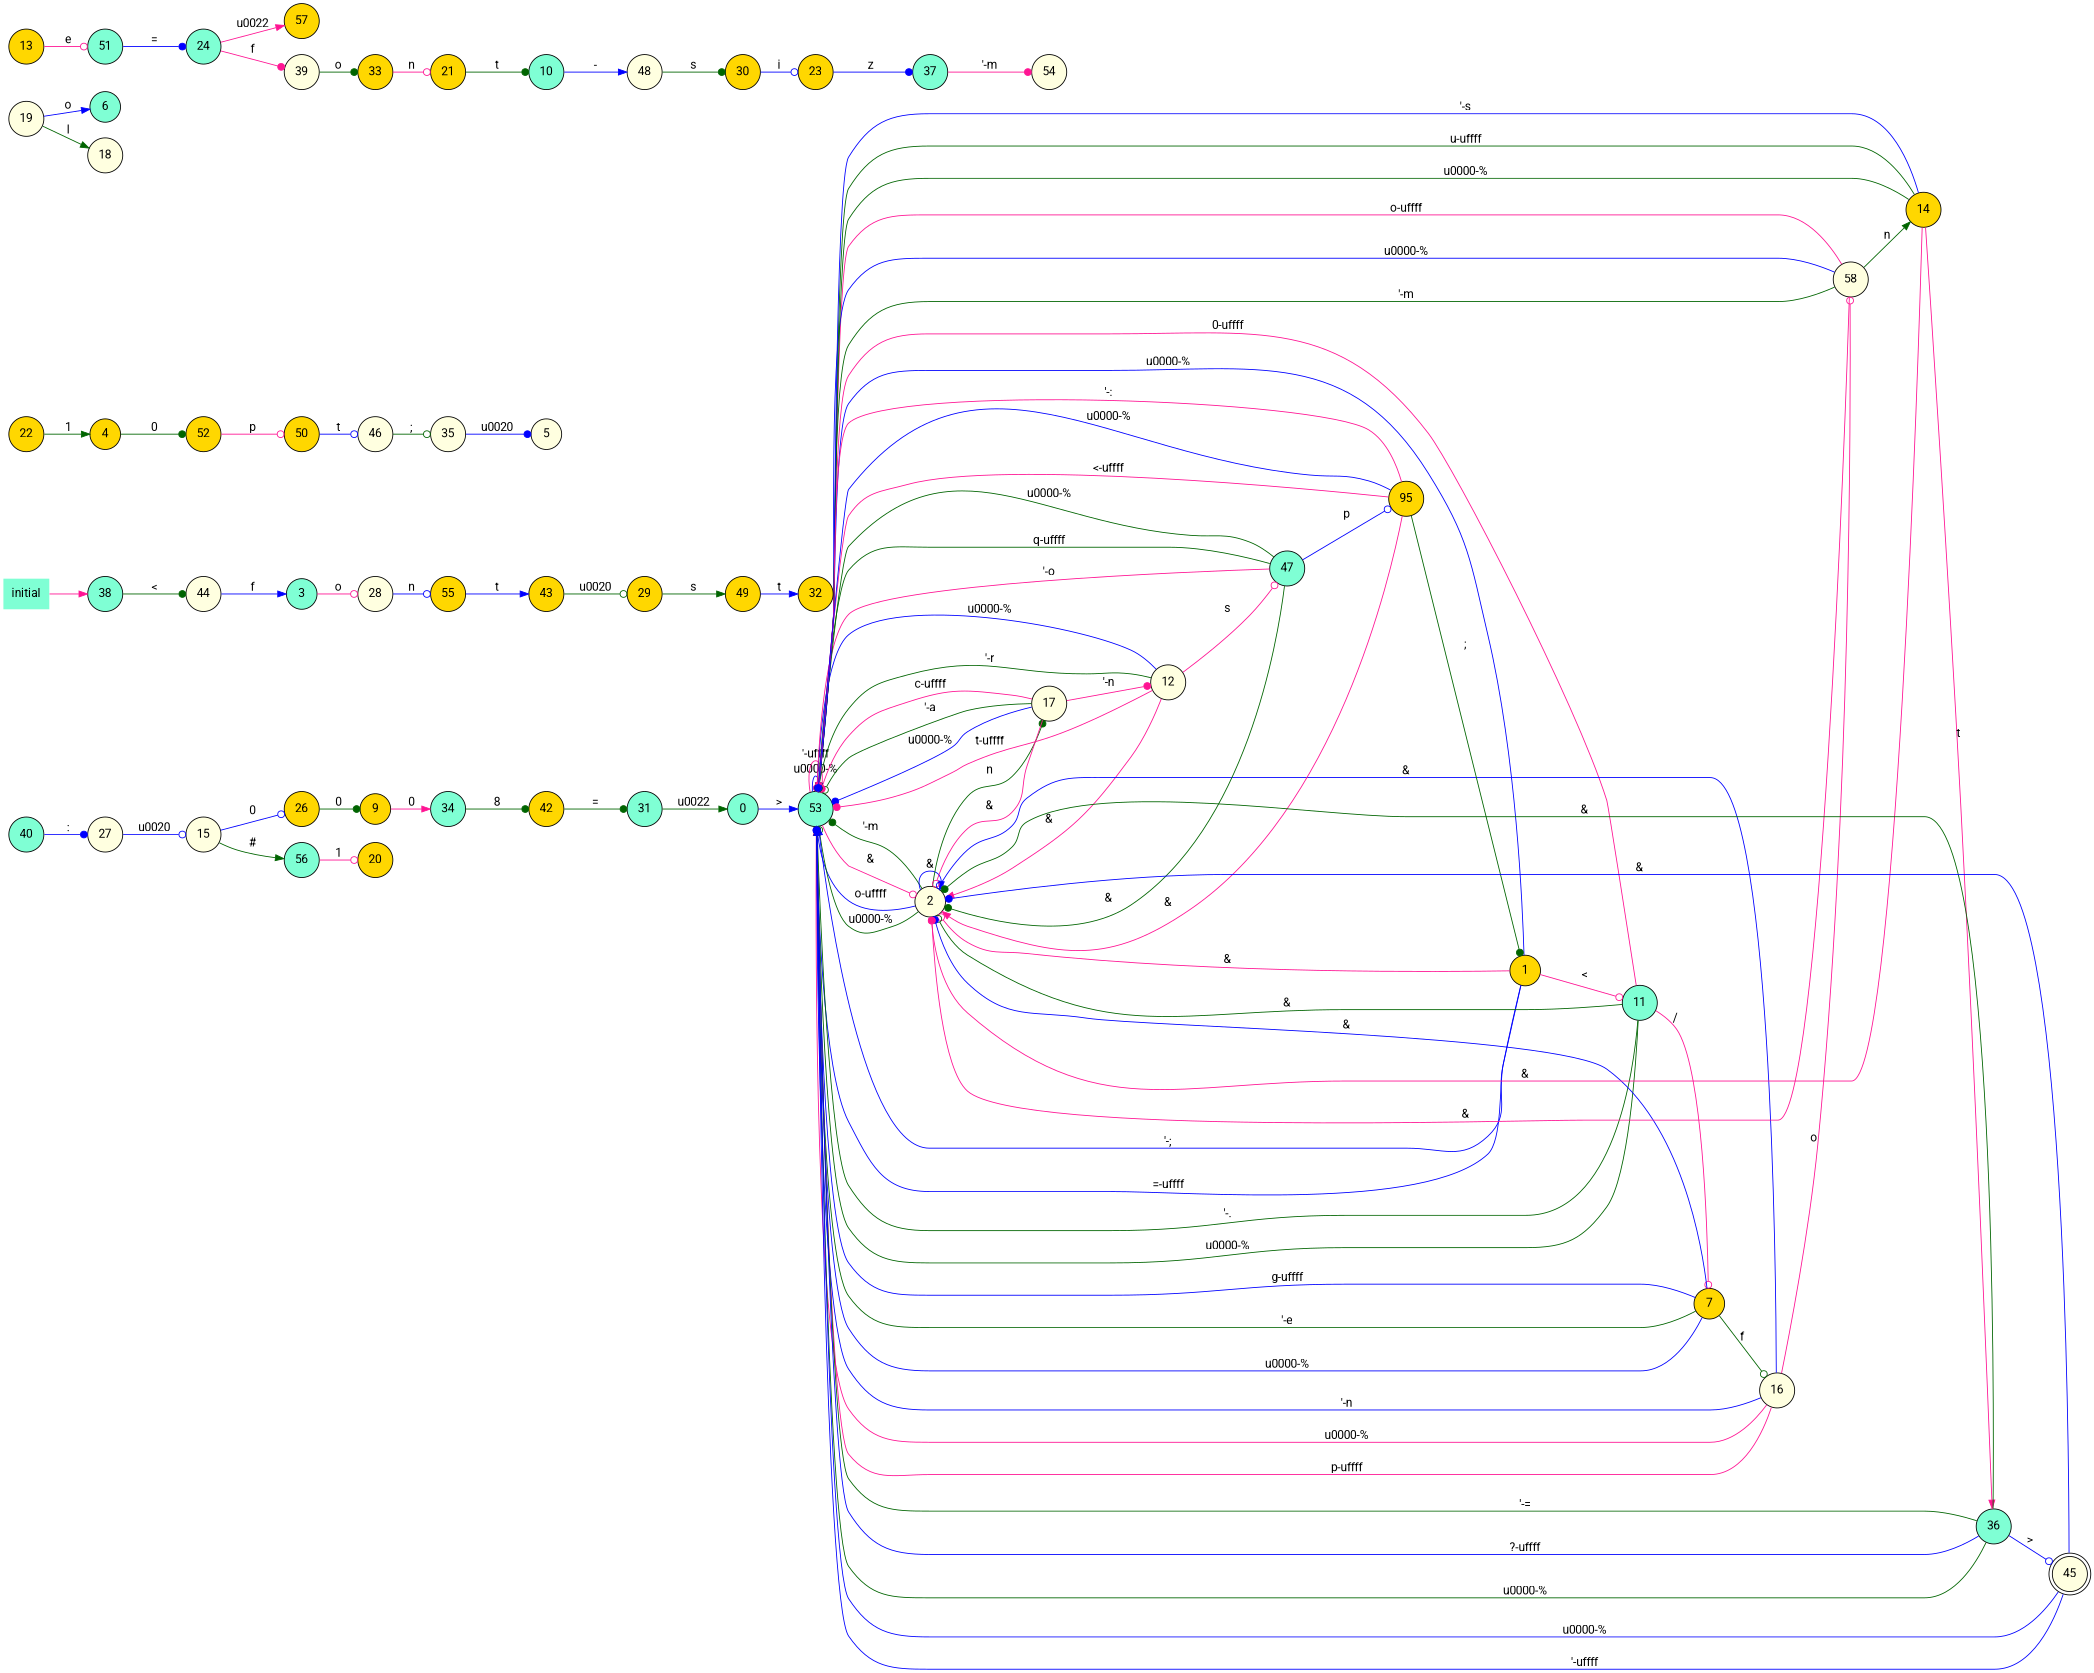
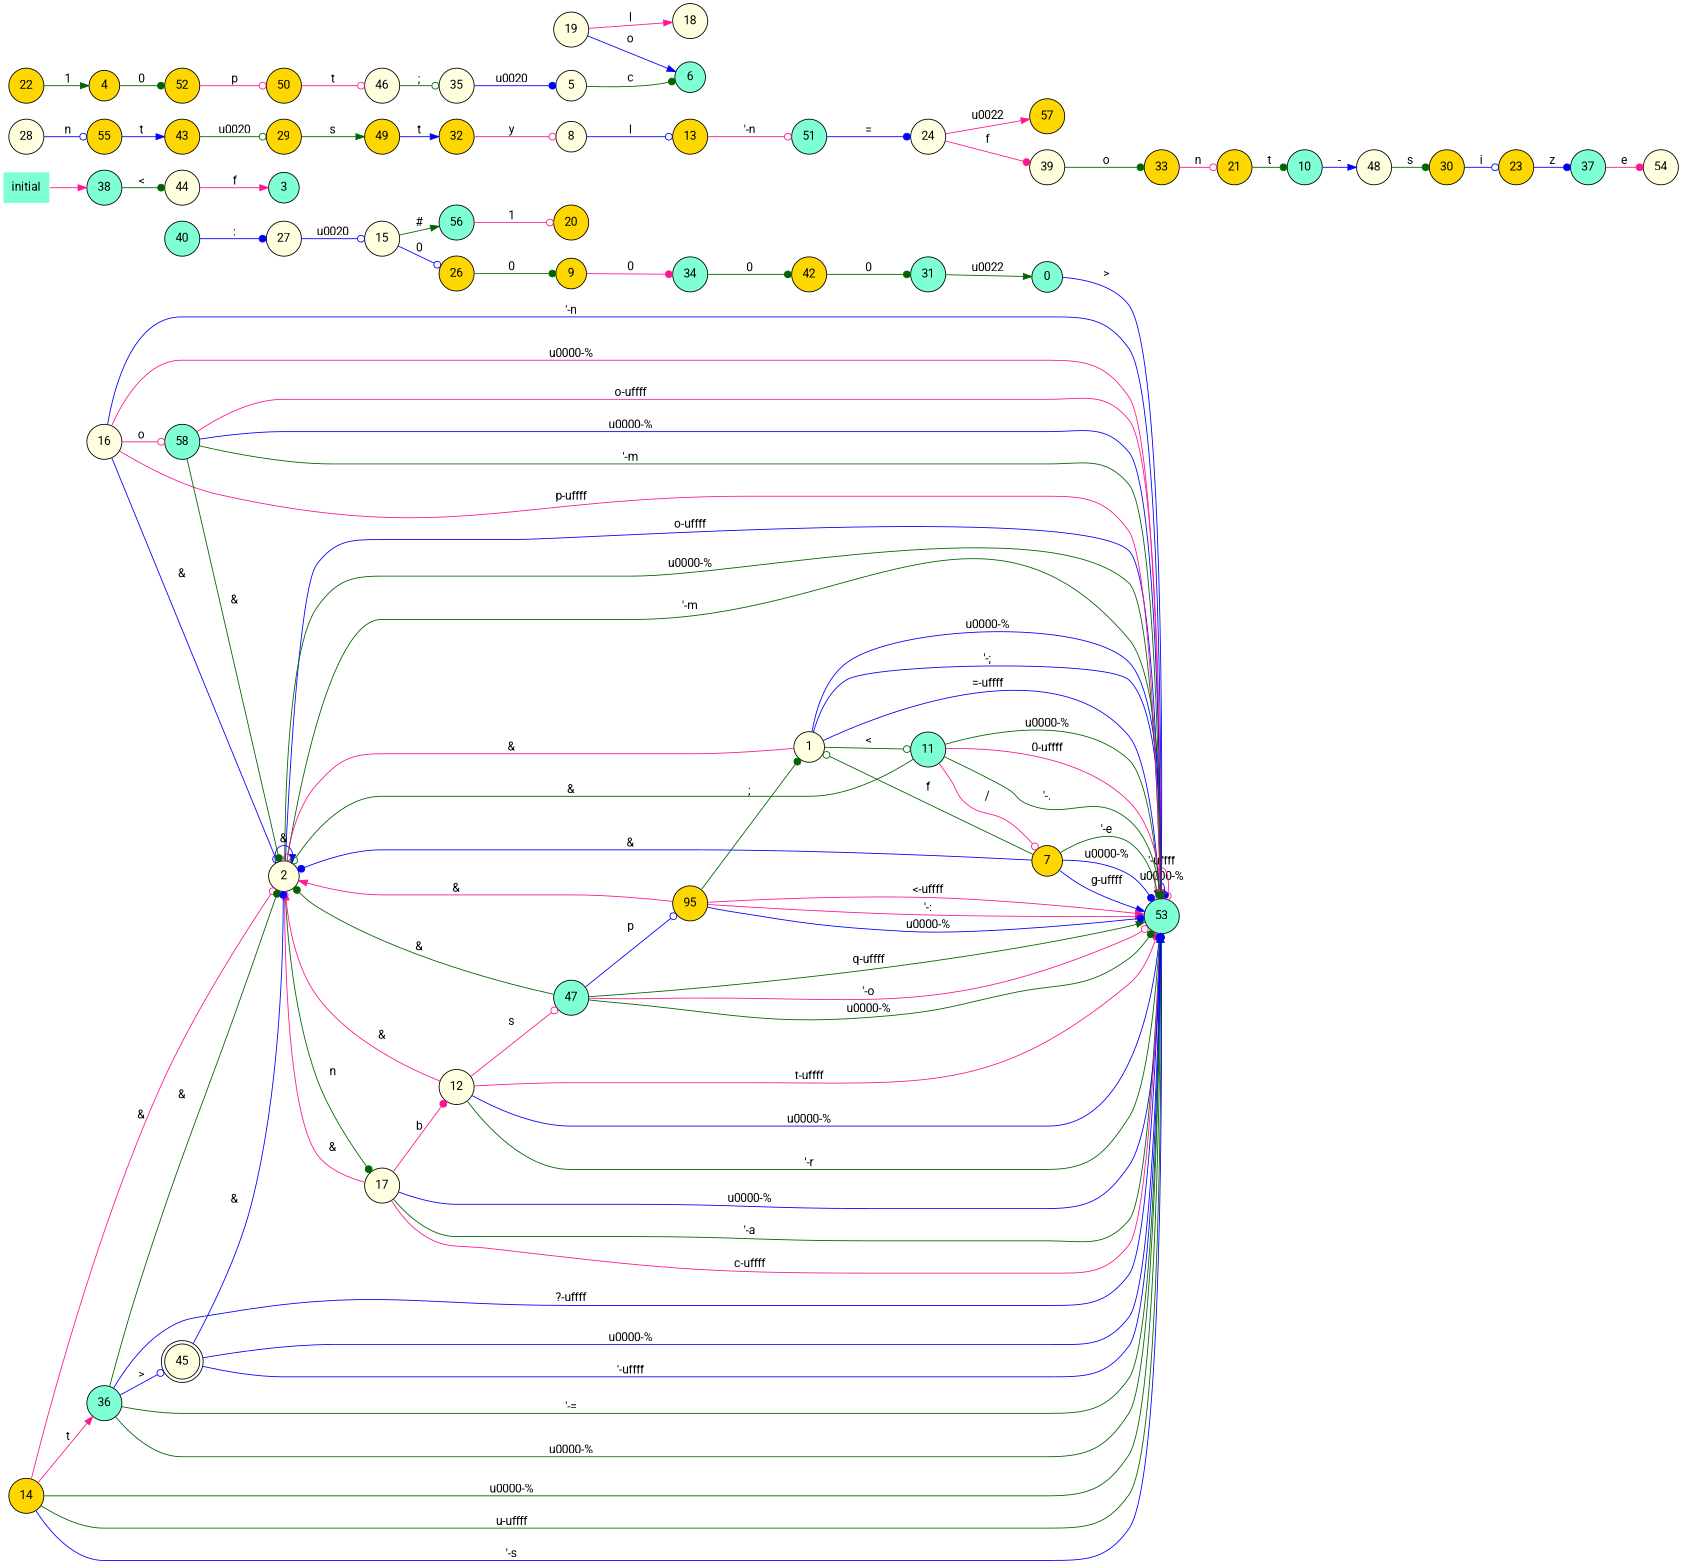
(68, 40) -> (750, 130)
(203, 47) -> (928, 137)
(990, 66) -> (1625, 161)
none -> (628, 86)
(62, 135) -> (626, 26)
none -> (571, 137)
(1884, 248) -> none
(1851, 279) -> (182, 442)
(335, 434) -> (330, 86)
(249, 594) -> (230, 188)
(334, 594) -> none
(1109, 683) -> (419, 1127)
(497, 803) -> (750, 268)
(595, 803) -> (869, 268)
(406, 809) -> (626, 274)
(857, 870) -> none
(1525, 971) -> (809, 747)
(1578, 985) -> (864, 748)
(1744, 1120) -> (233, 657)
(1741, 1344) -> (931, 806)
